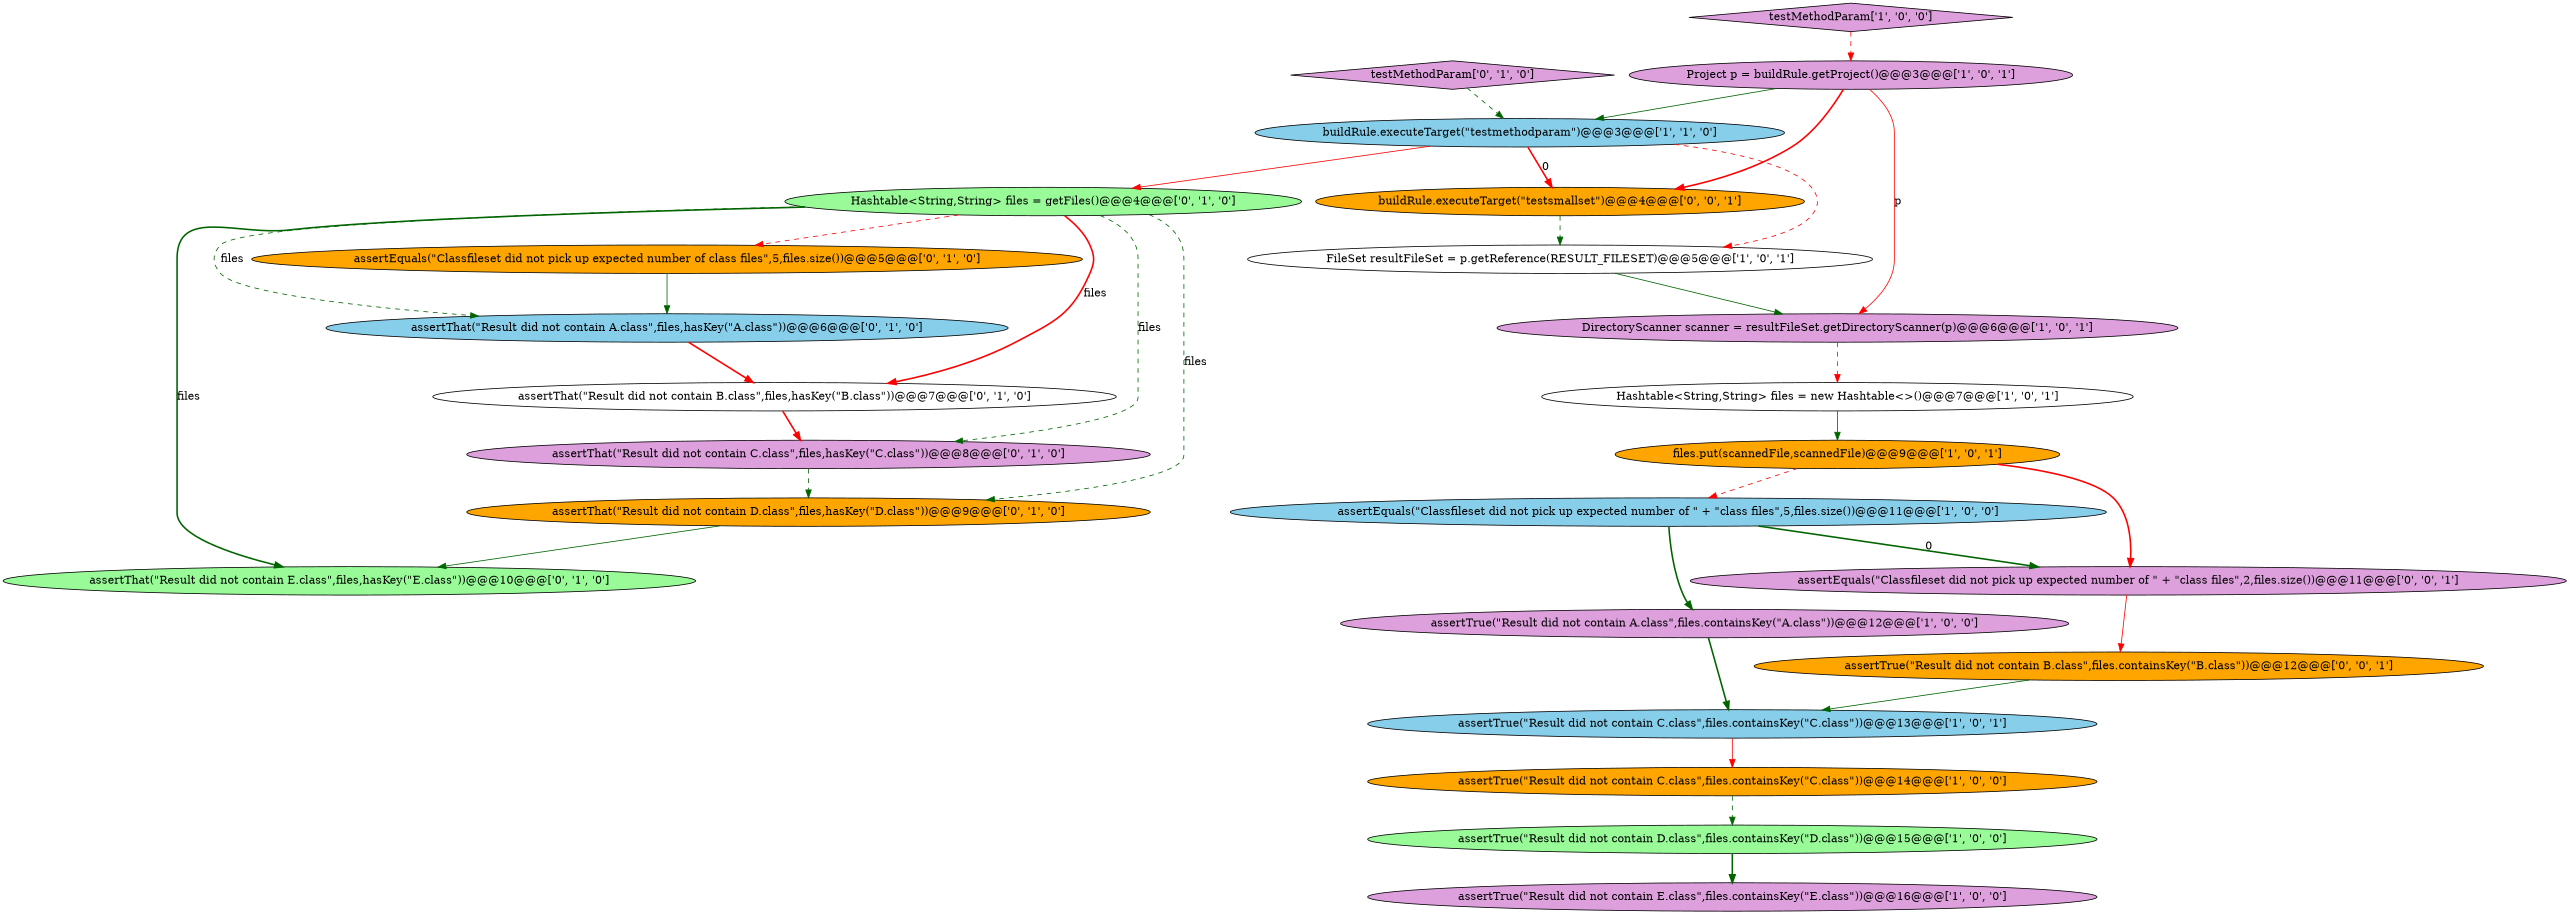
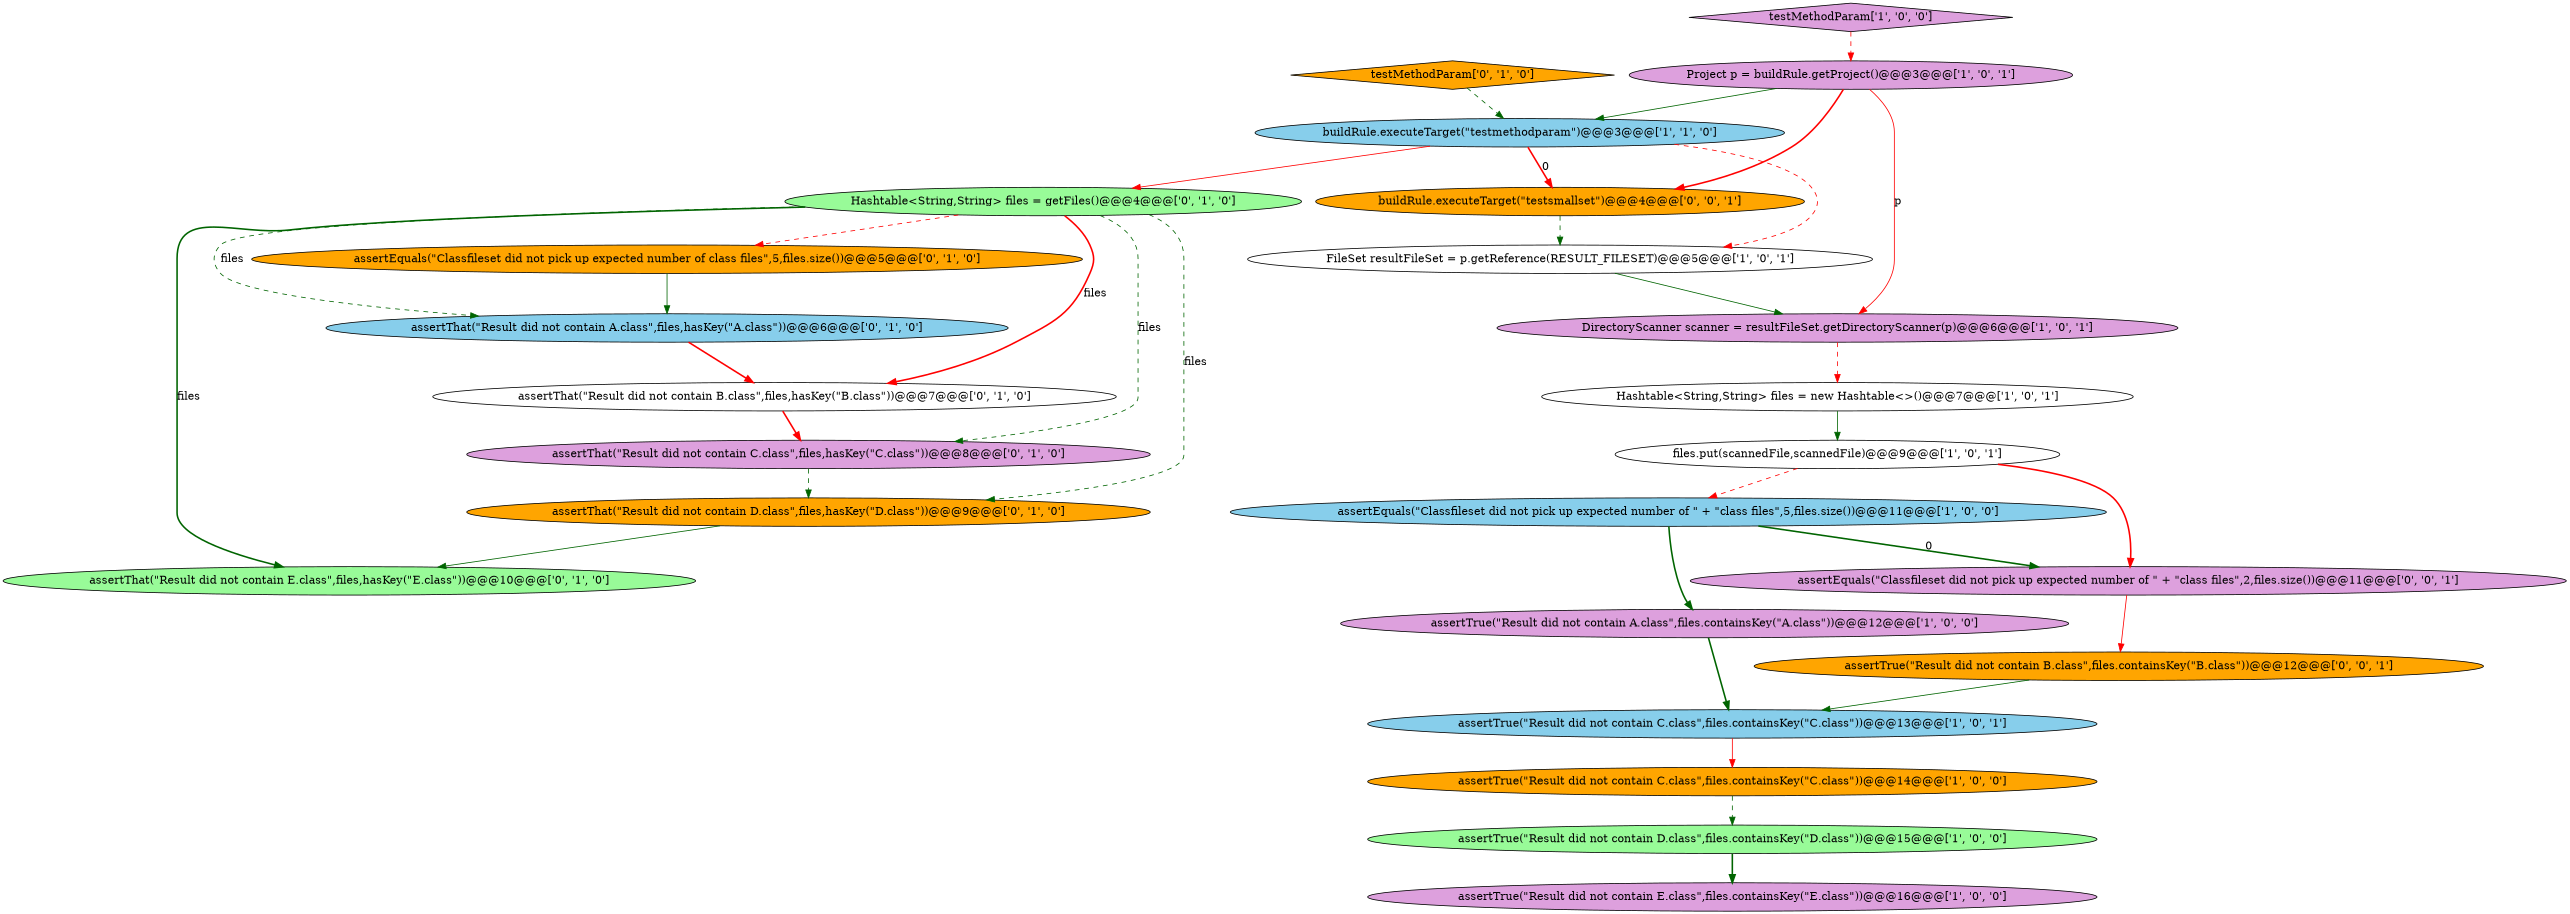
(1453, 75) -> (1453, 75)
(1837, 454) -> (1837, 454)
